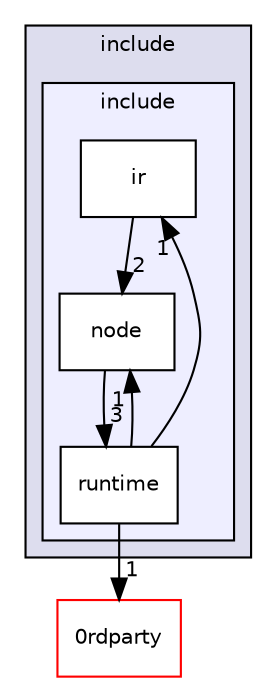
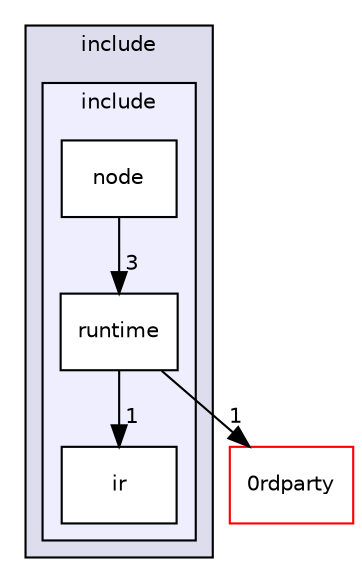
(129, 245) -> none
(132, 419) -> none
